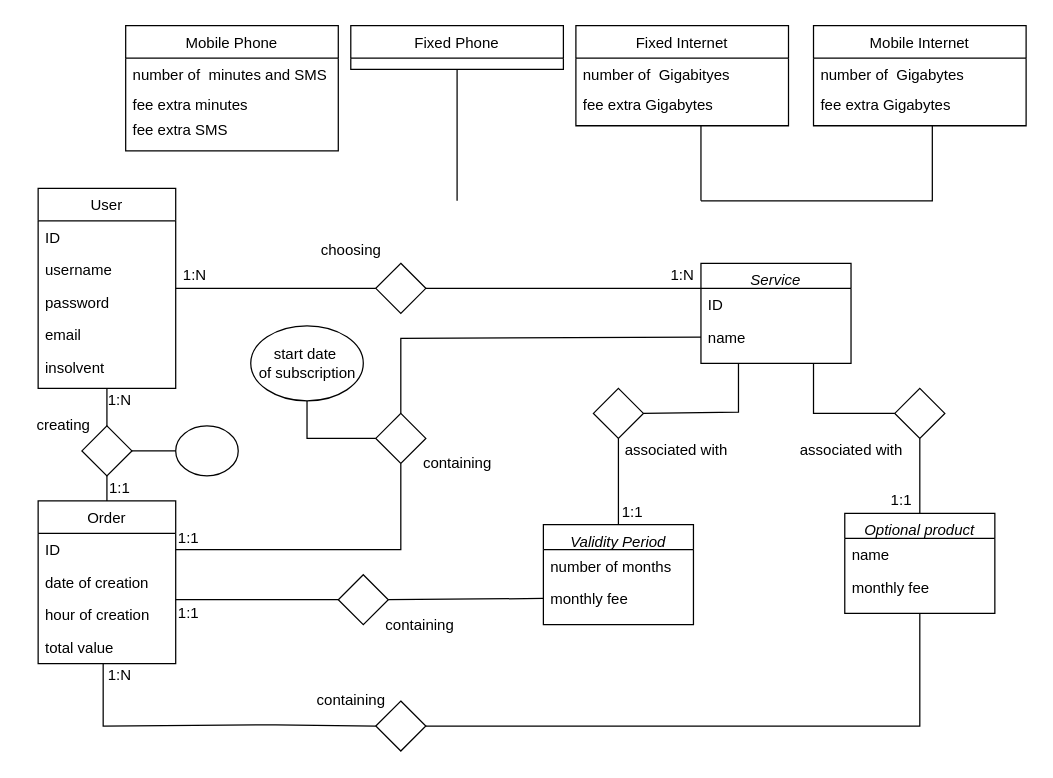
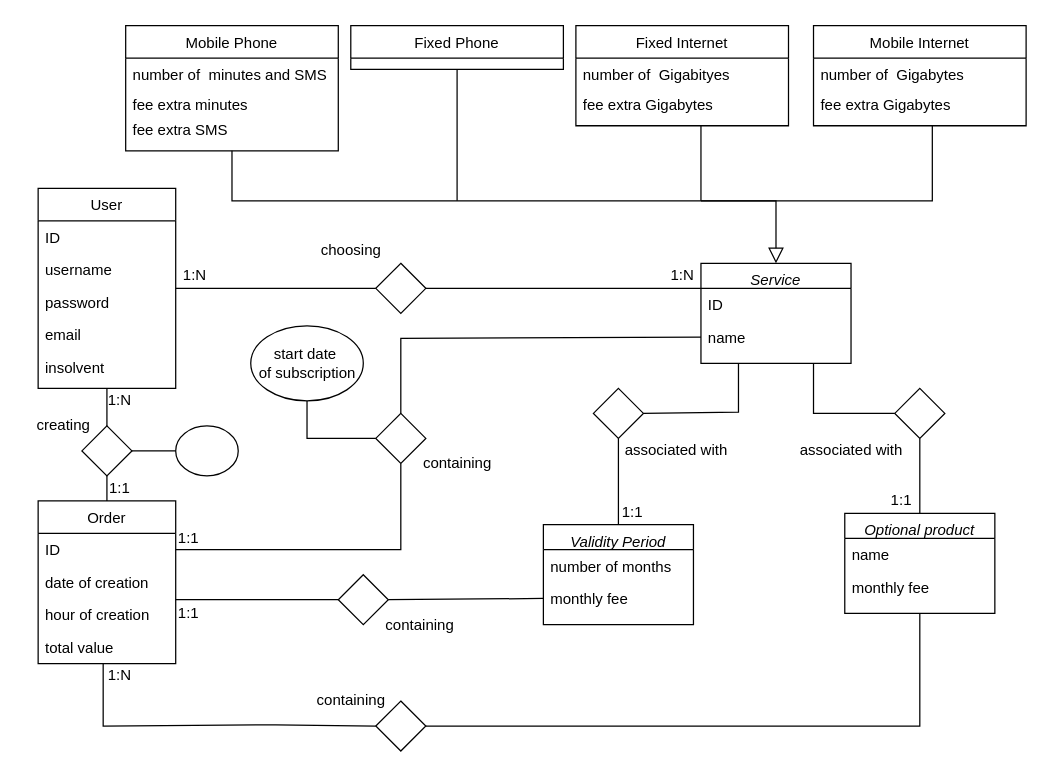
none -> (441, 201)
